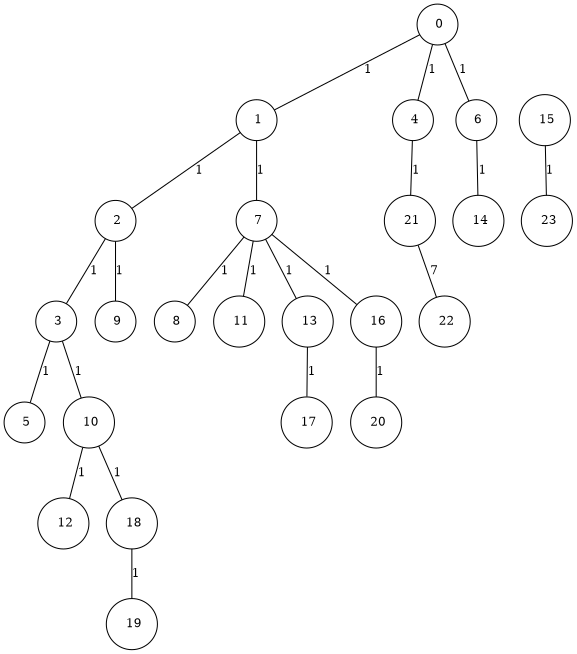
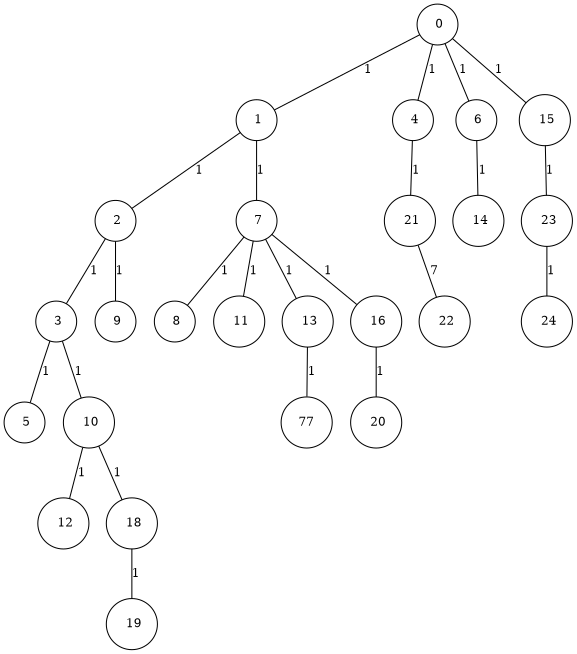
none -> (489, 71)
none -> (547, 322)
(307, 422) -> (307, 422)
